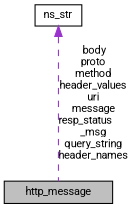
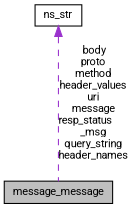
(58, 192) -> (58, 192)
